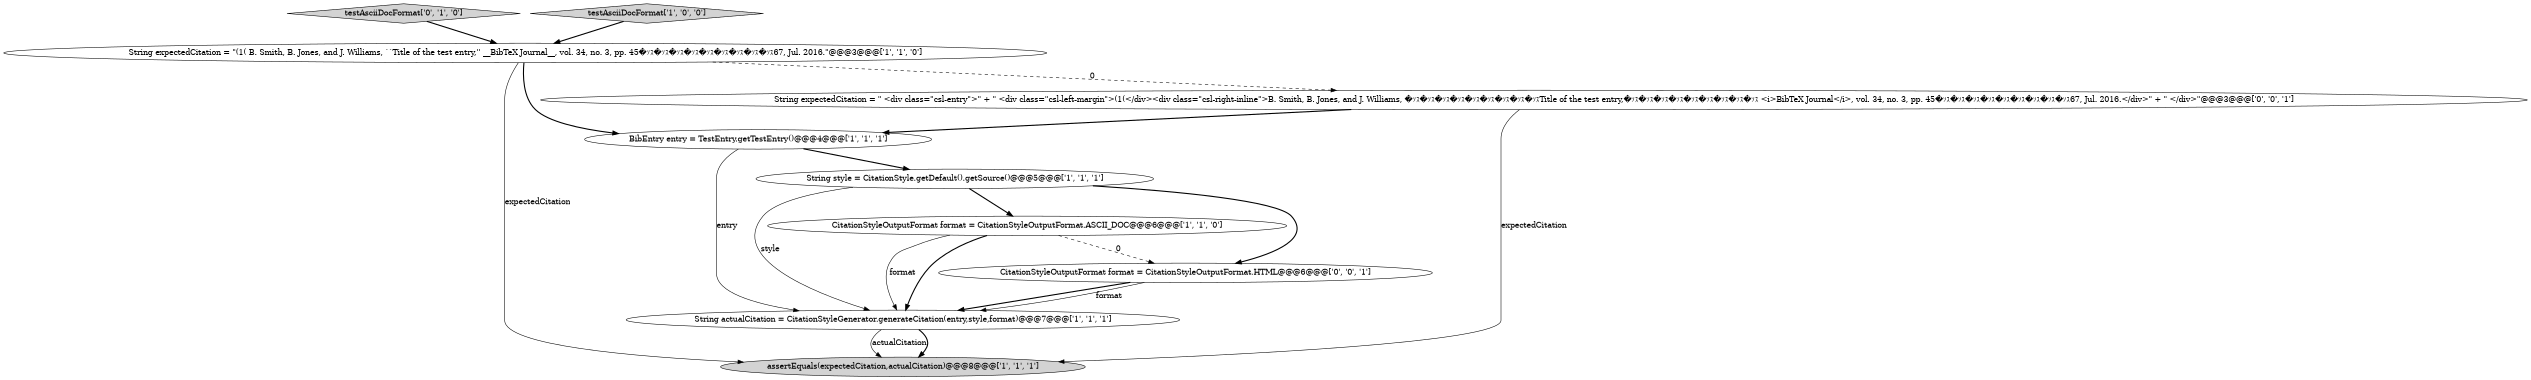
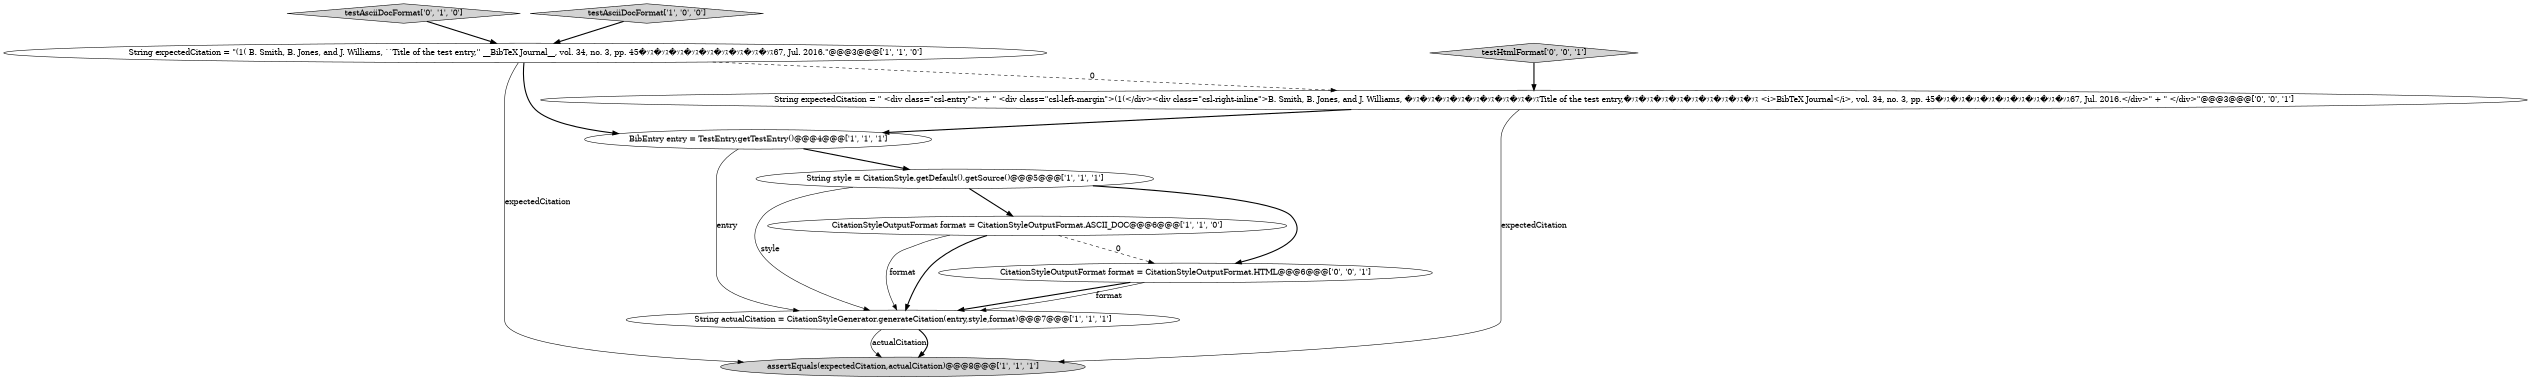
none -> (1534, 53)
